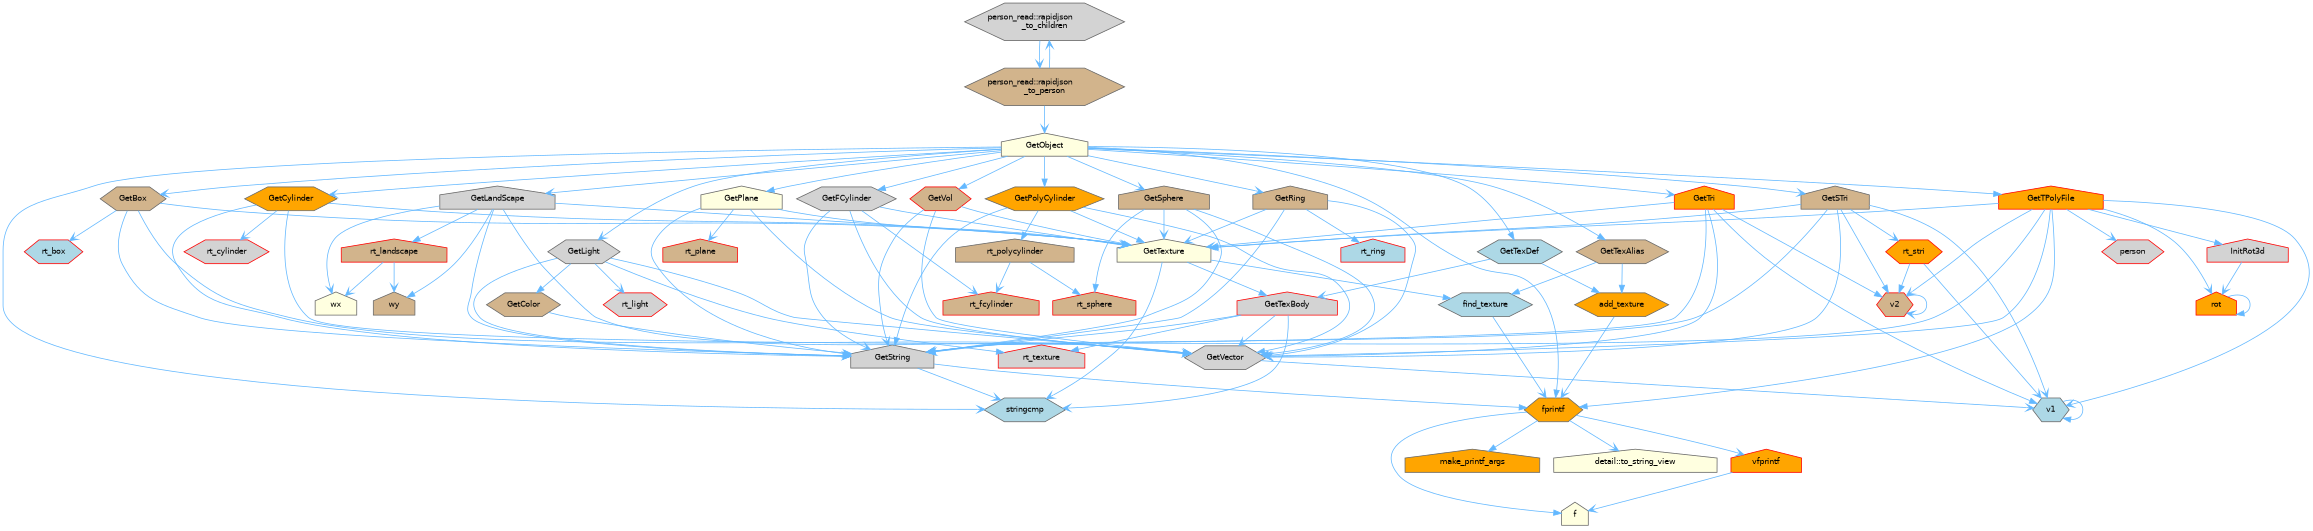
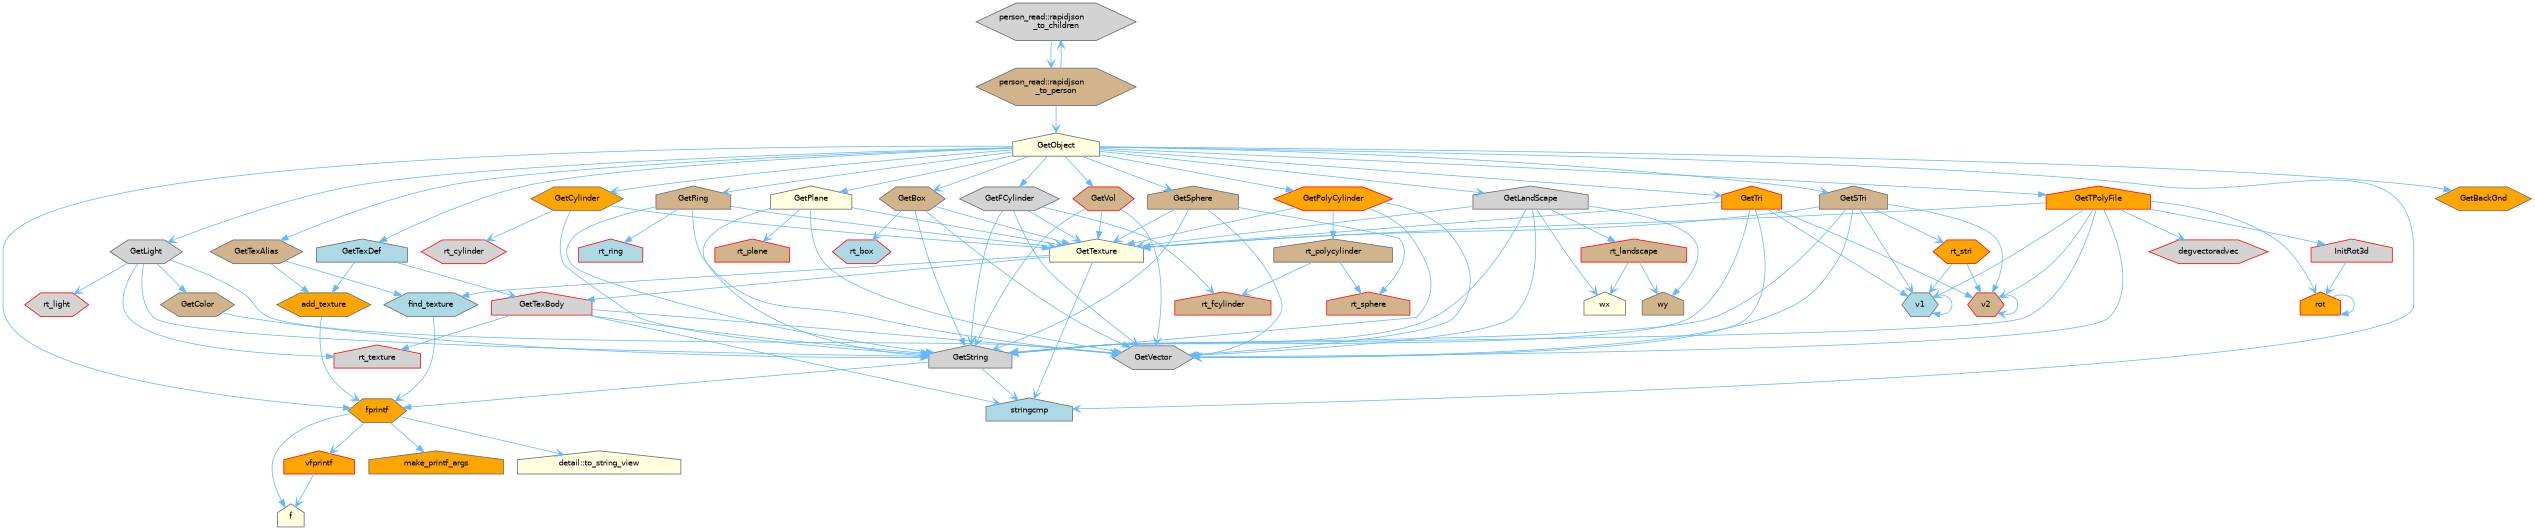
(1045, 199) -> (1333, 199)
none -> (2483, 199)
(1520, 252) -> (362, 252)
(2133, 252) -> (2209, 252)
(689, 341) -> none
(1869, 369) -> none
(1644, 384) -> none
(1025, 410) -> (1029, 411)
